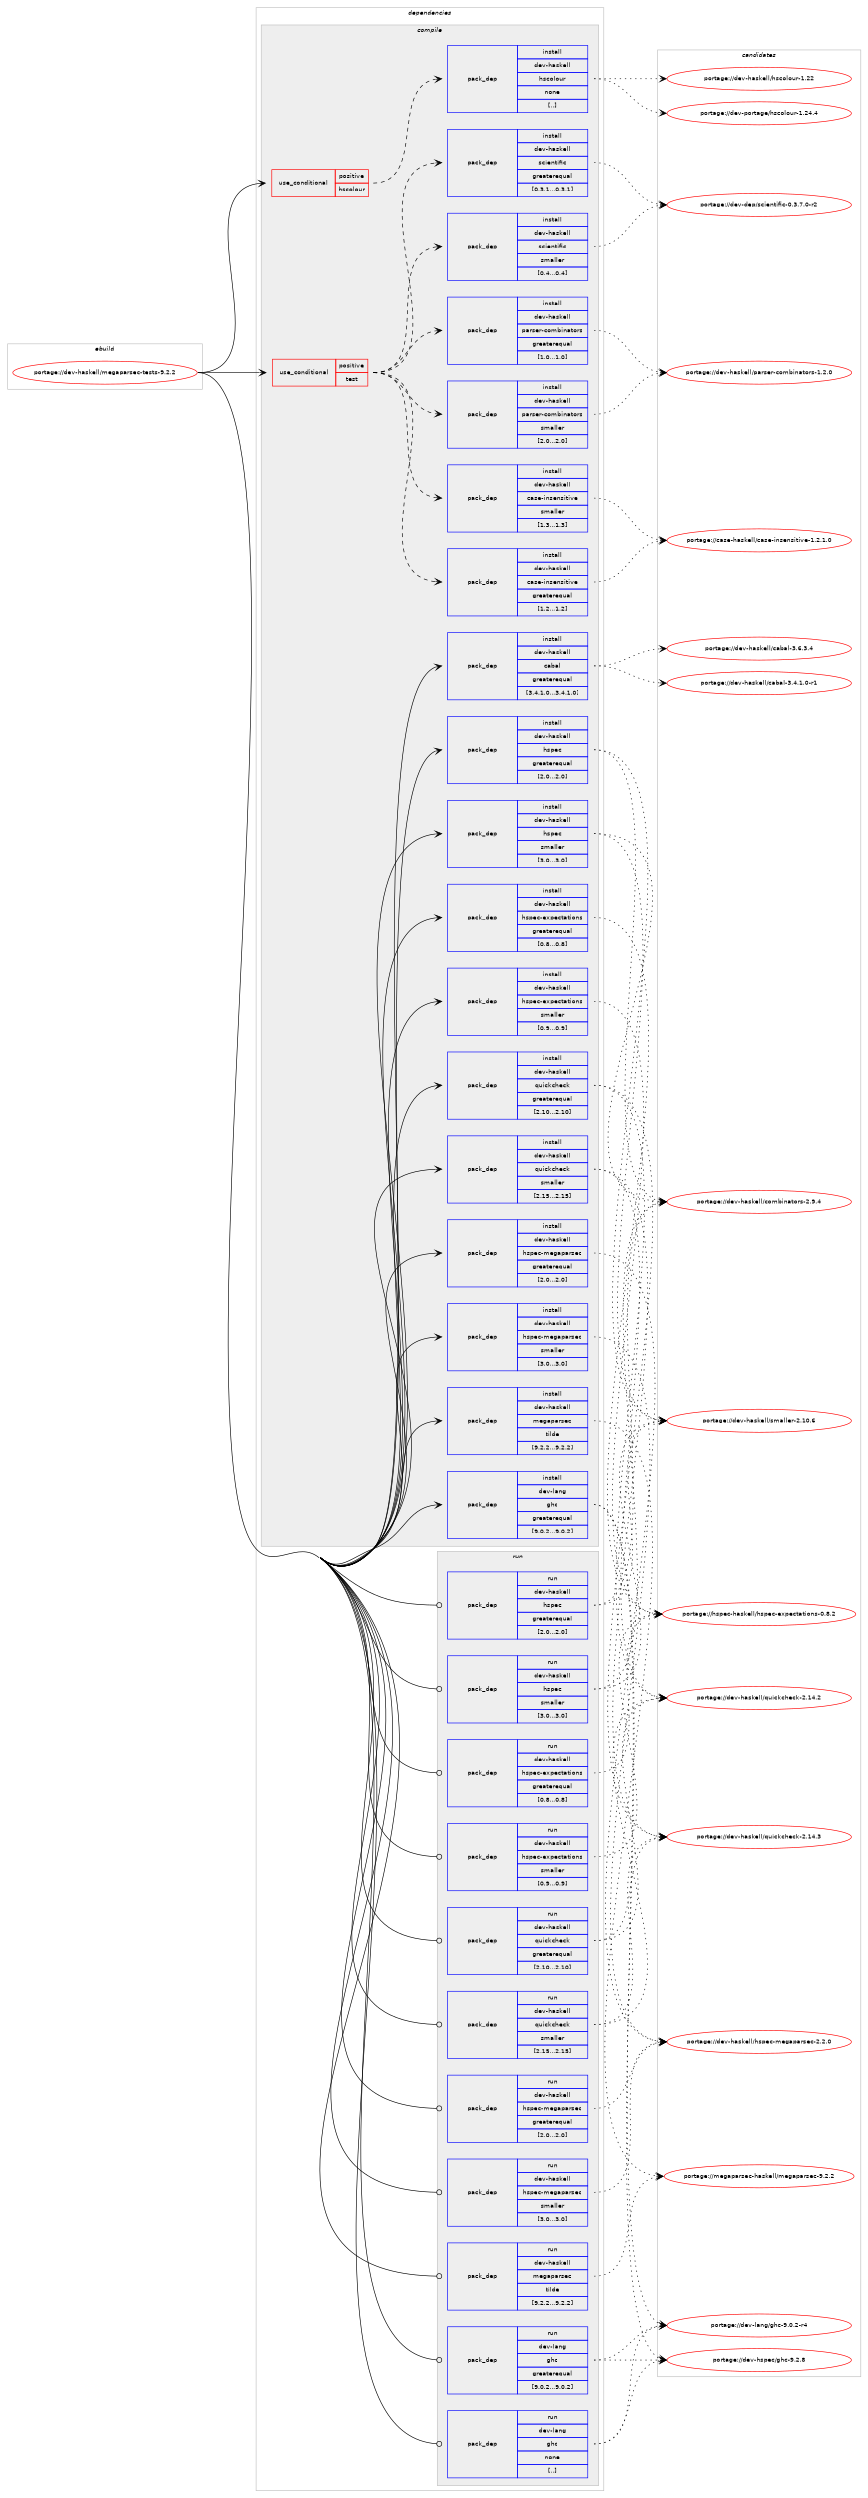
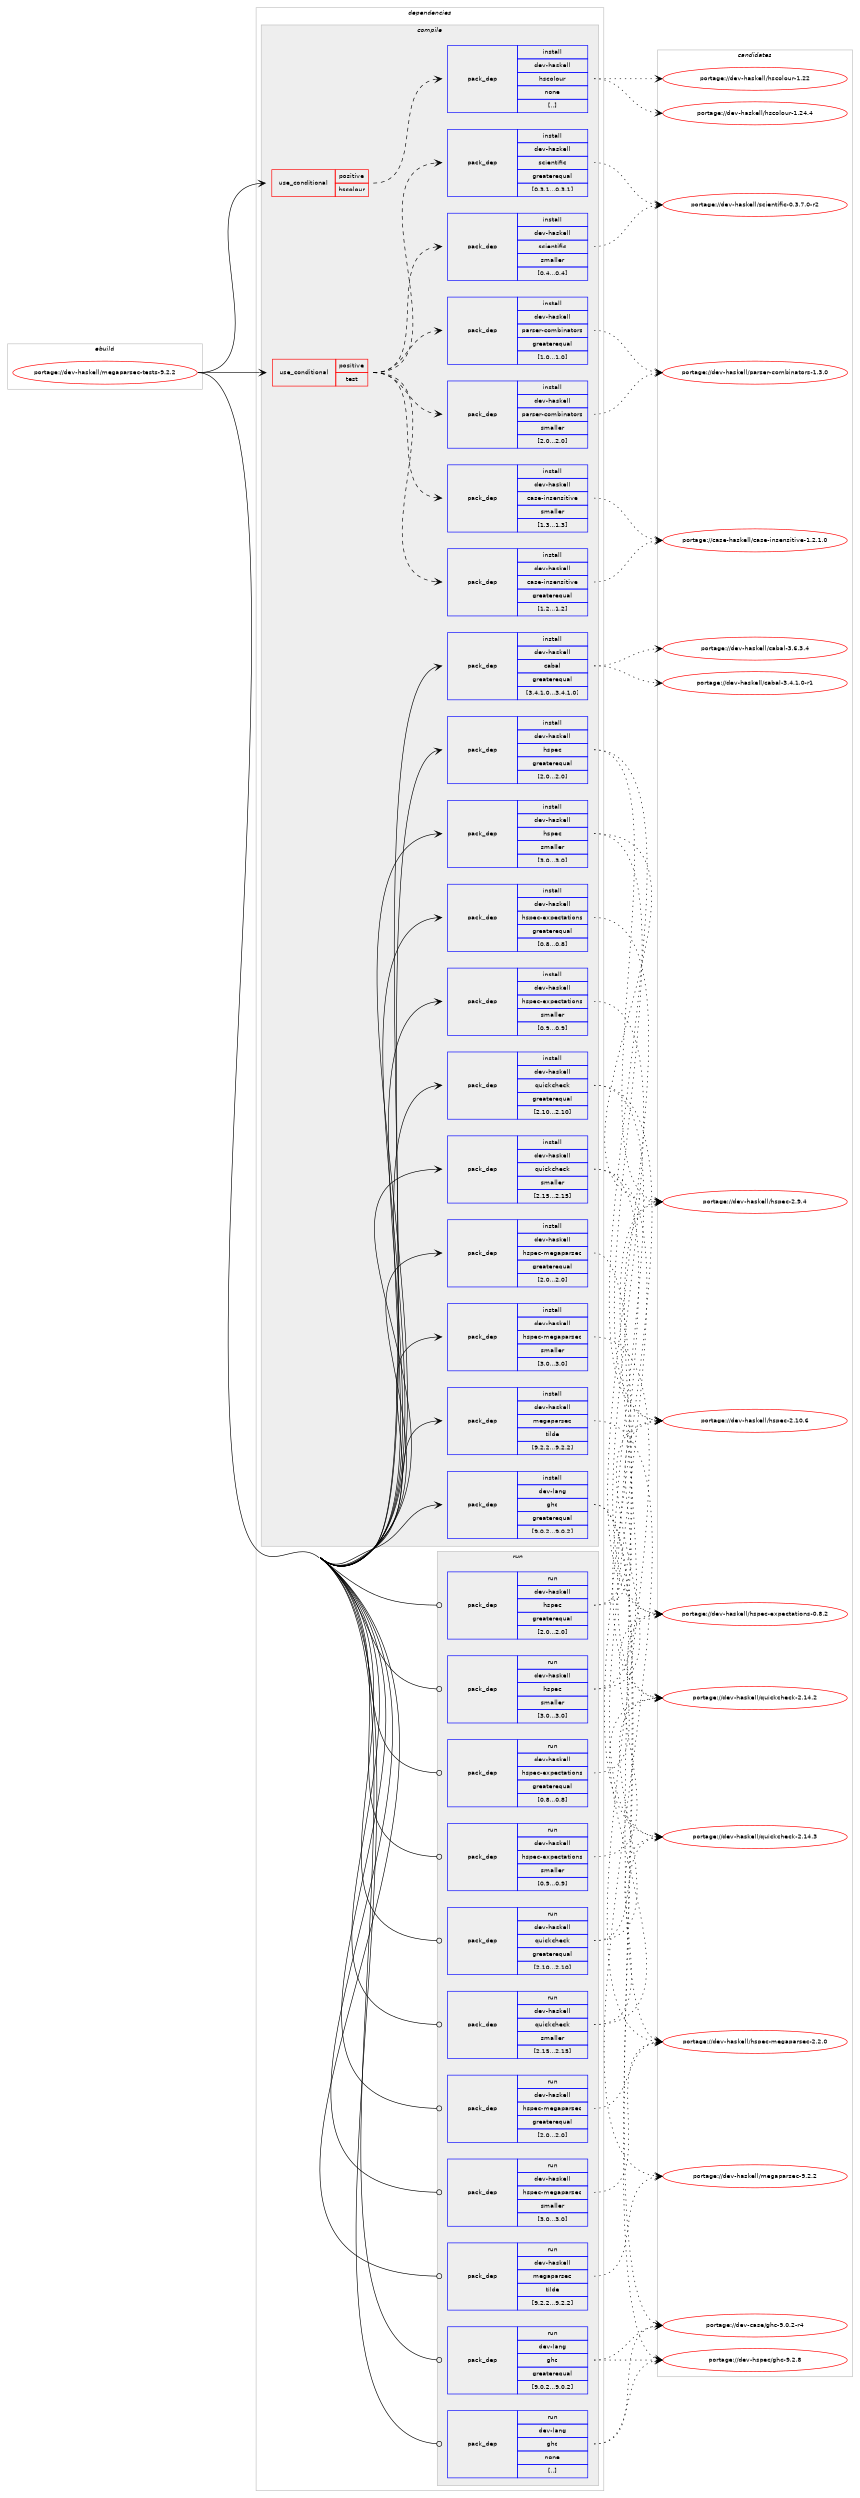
(759, 113) -> (755, 113)
(759, 205) -> (755, 205)
(759, 373) -> (755, 373)
(759, 1202) -> (755, 1202)
(759, 1421) -> (755, 1421)
(759, 1614) -> (755, 1614)
(759, 2176) -> (755, 2176)
(759, 2325) -> (755, 2325)
